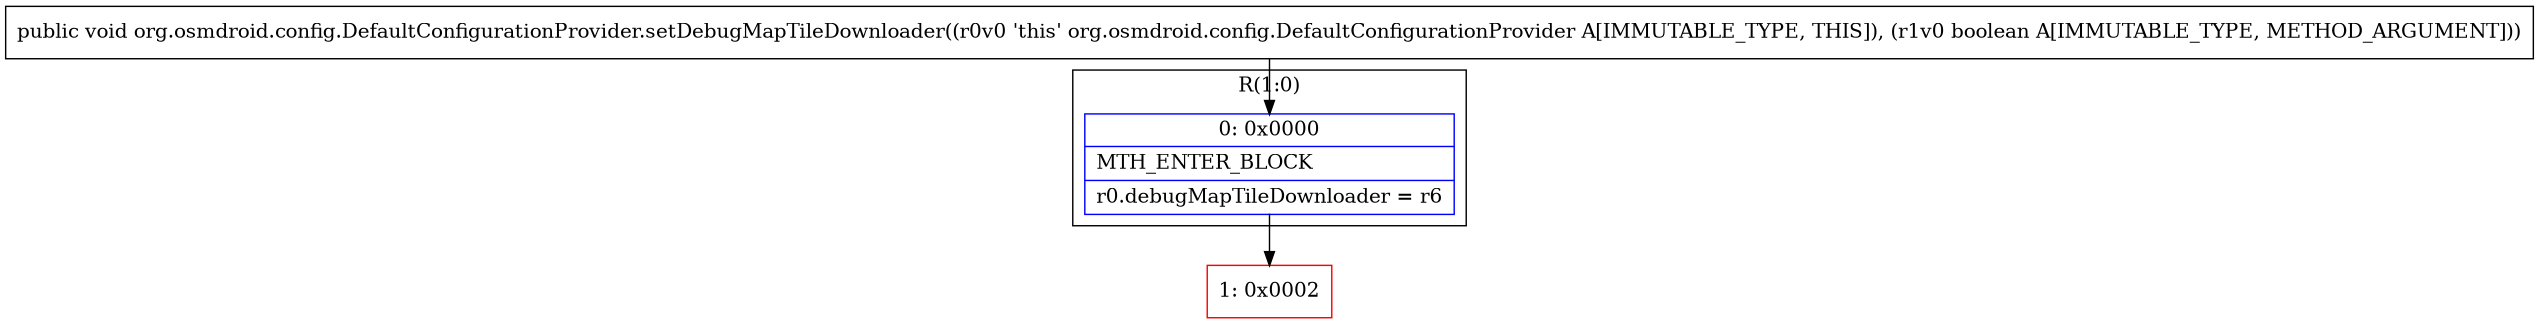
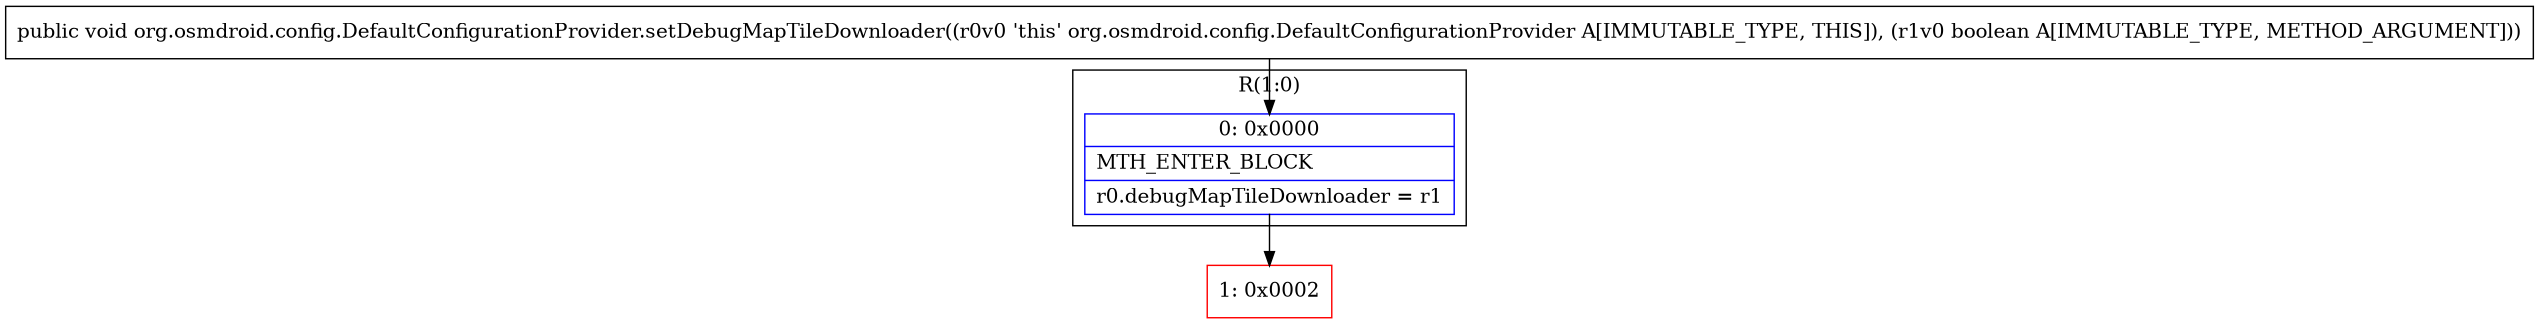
(1270, 197) -> (1270, 197)
